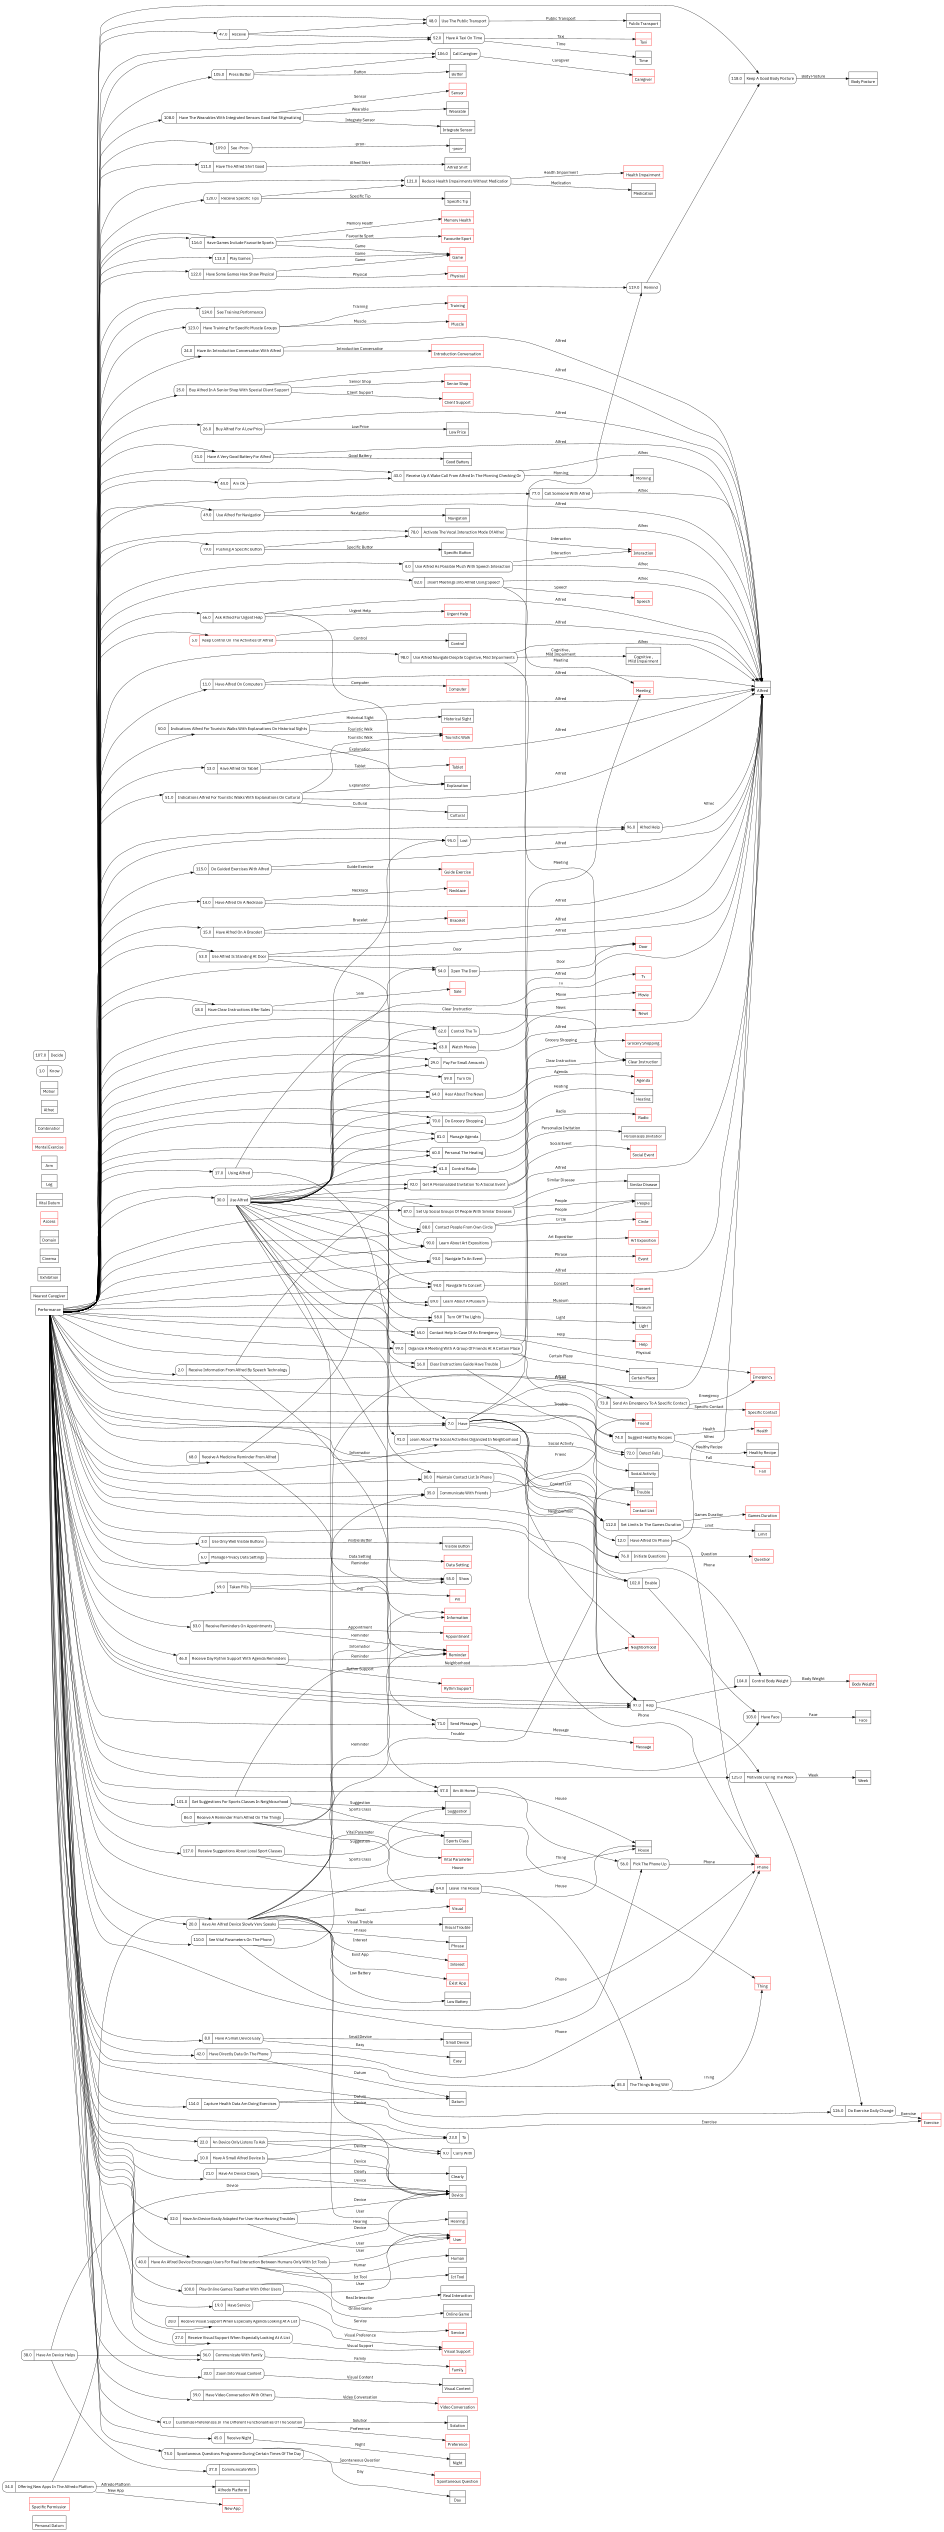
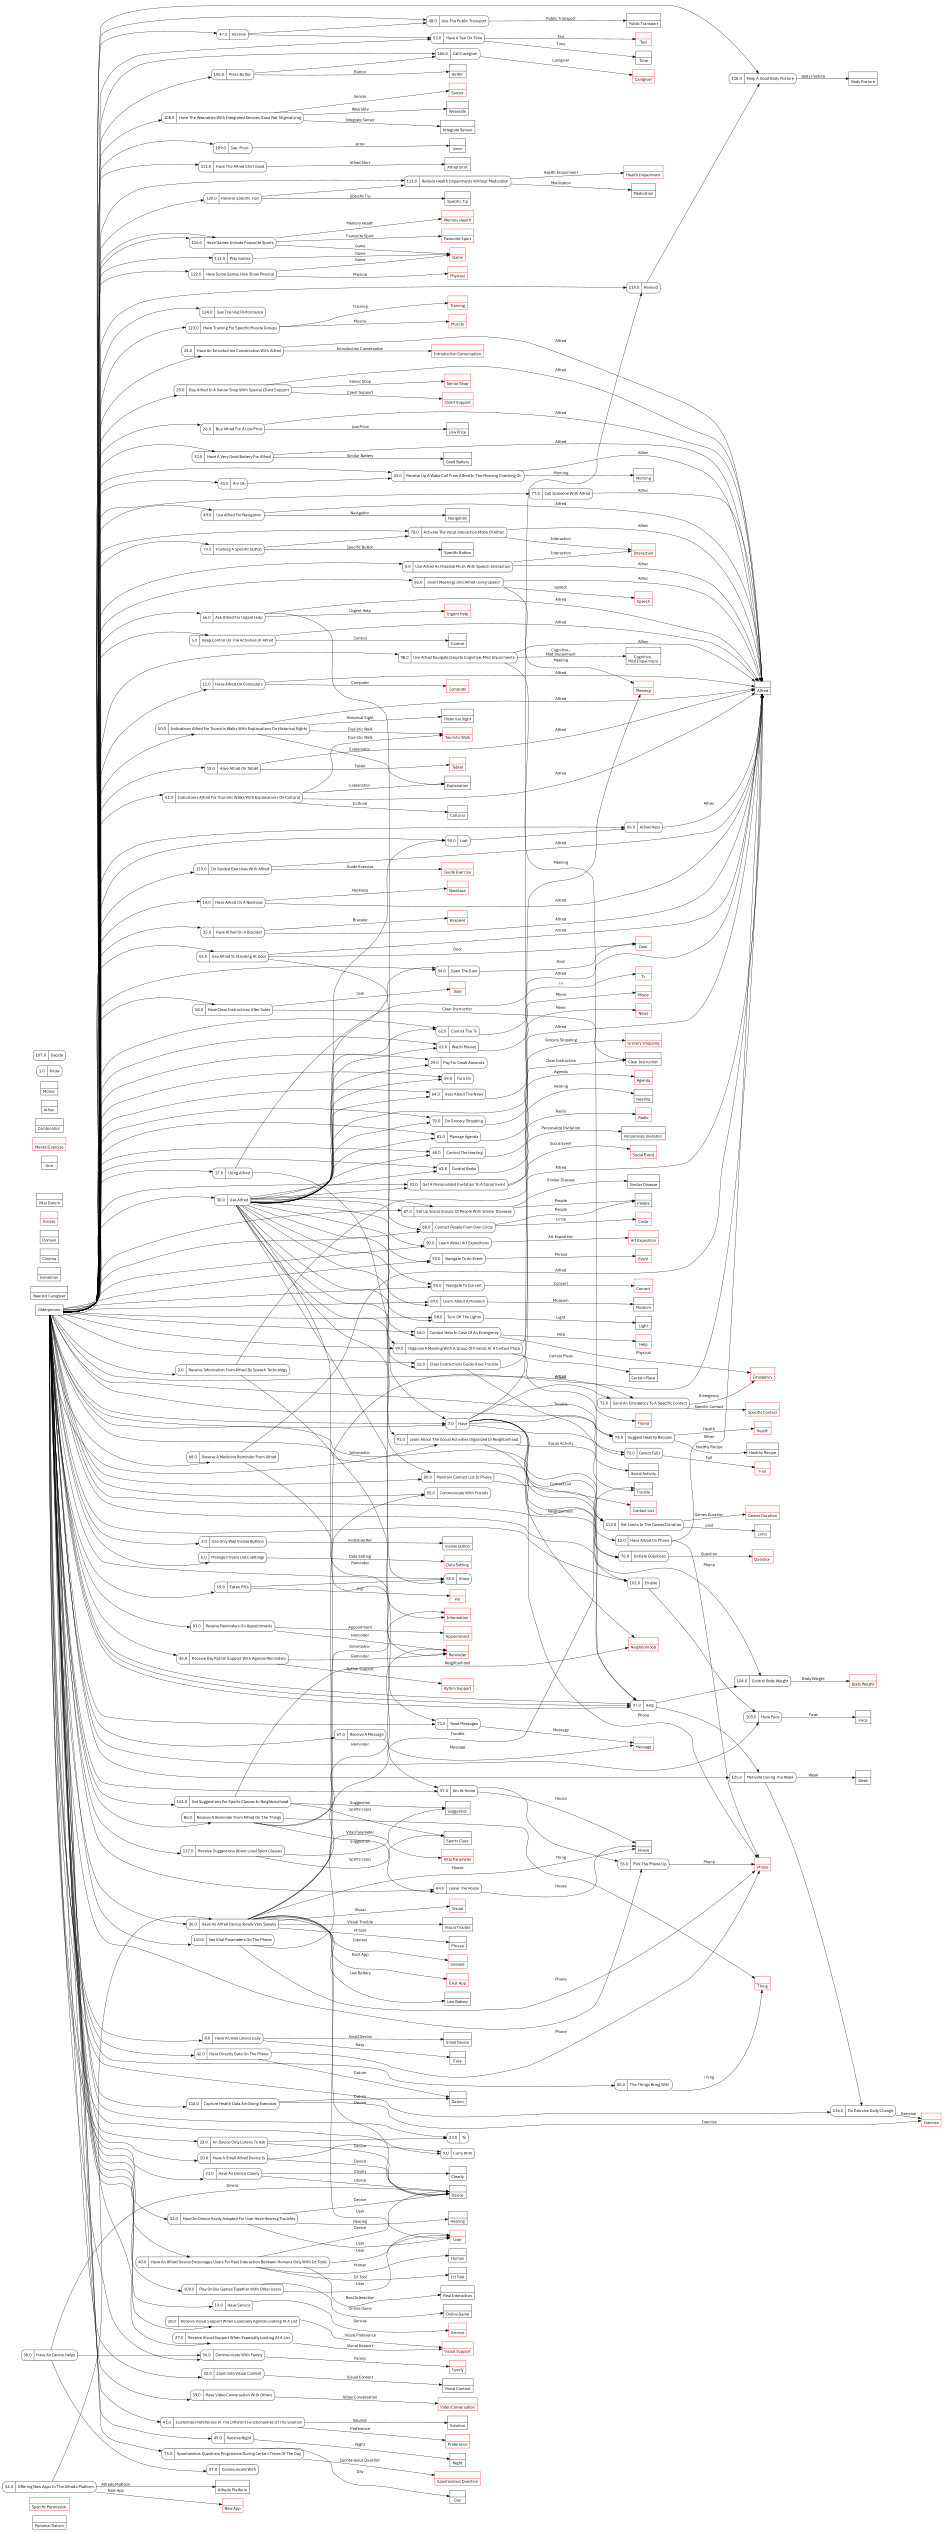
(360, 456) -> (360, 456)
(233, 641) -> (233, 641)
none -> (340, 1099)
(464, 1153) -> (465, 1153)
(49, 1181) -> none
(49, 1310) -> (49, 1310)
(575, 1469) -> none
none -> (360, 1735)
(585, 1958) -> none
